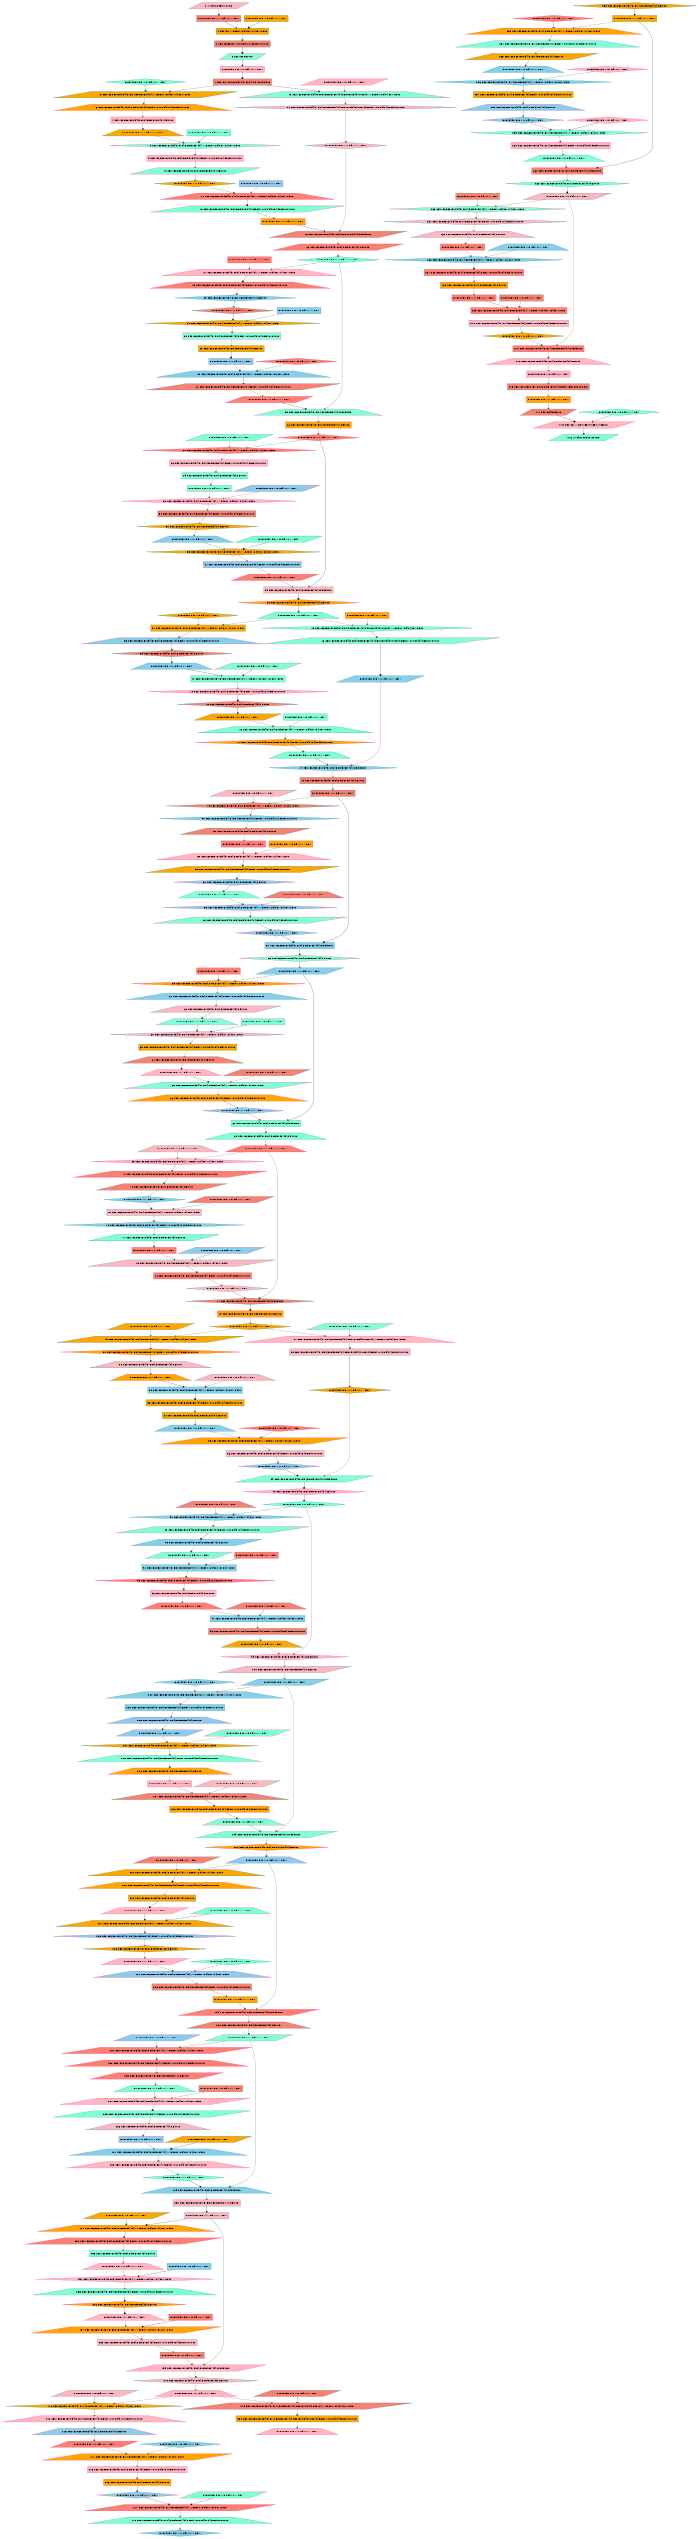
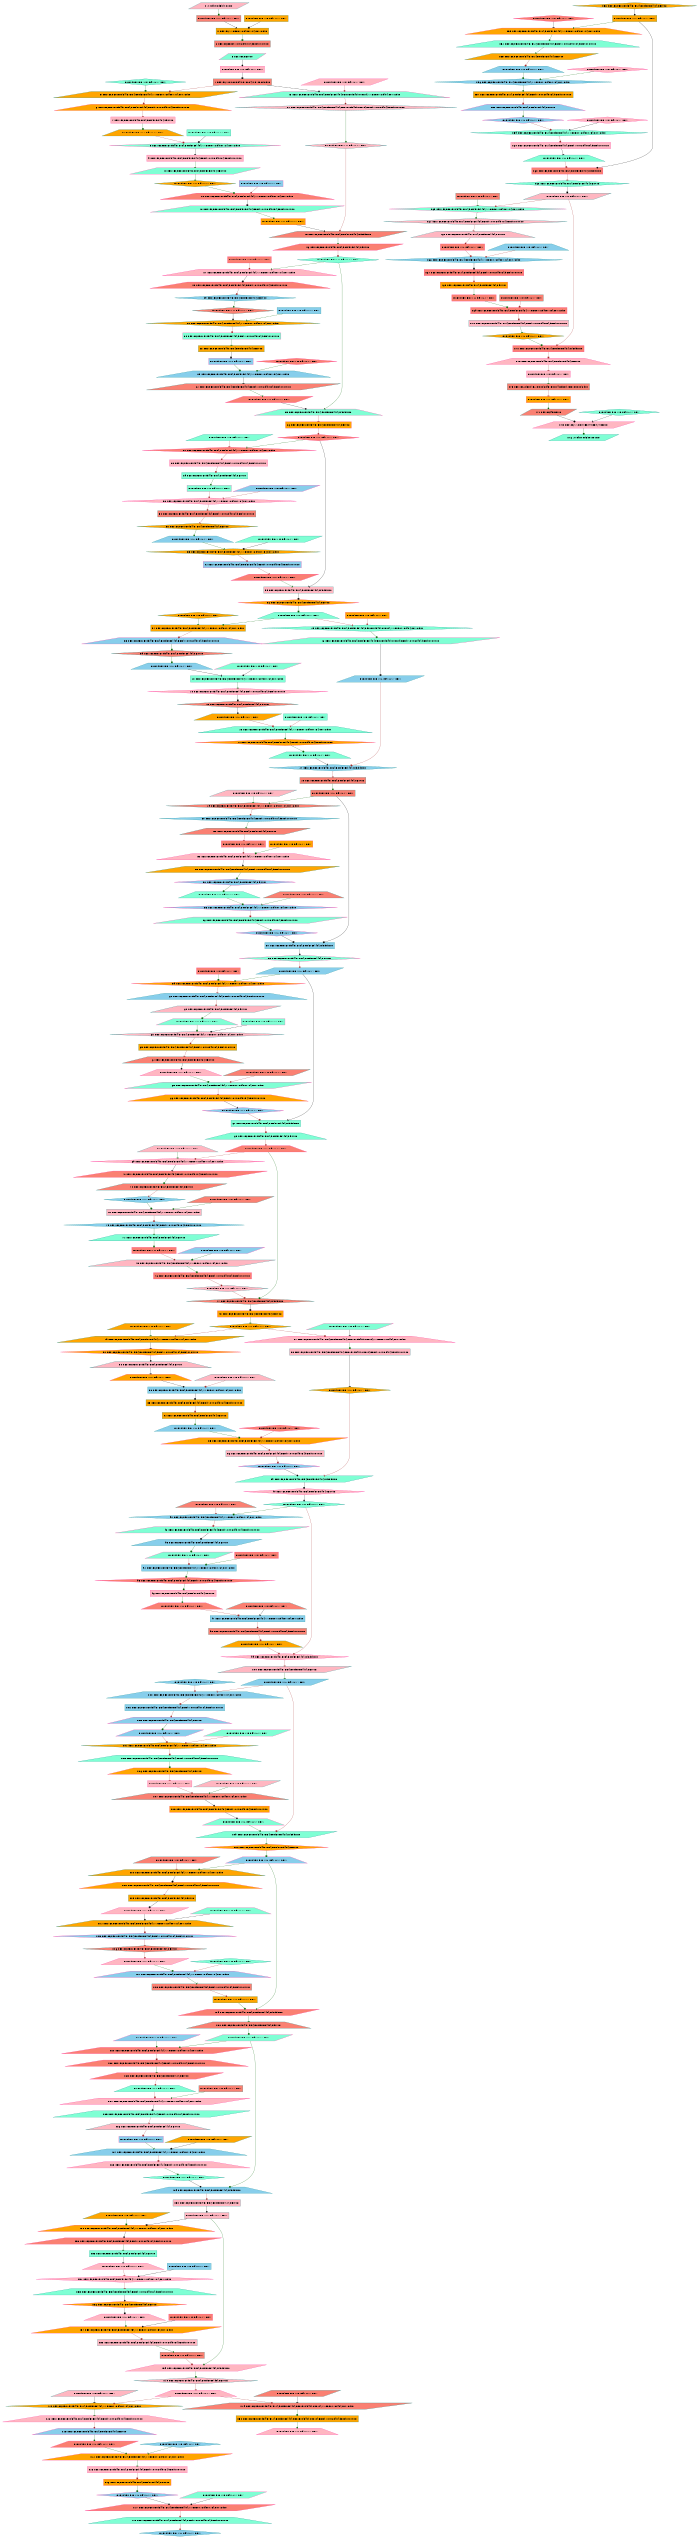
(242, 49) -> none
(145, 1949) -> (145, 1949)
